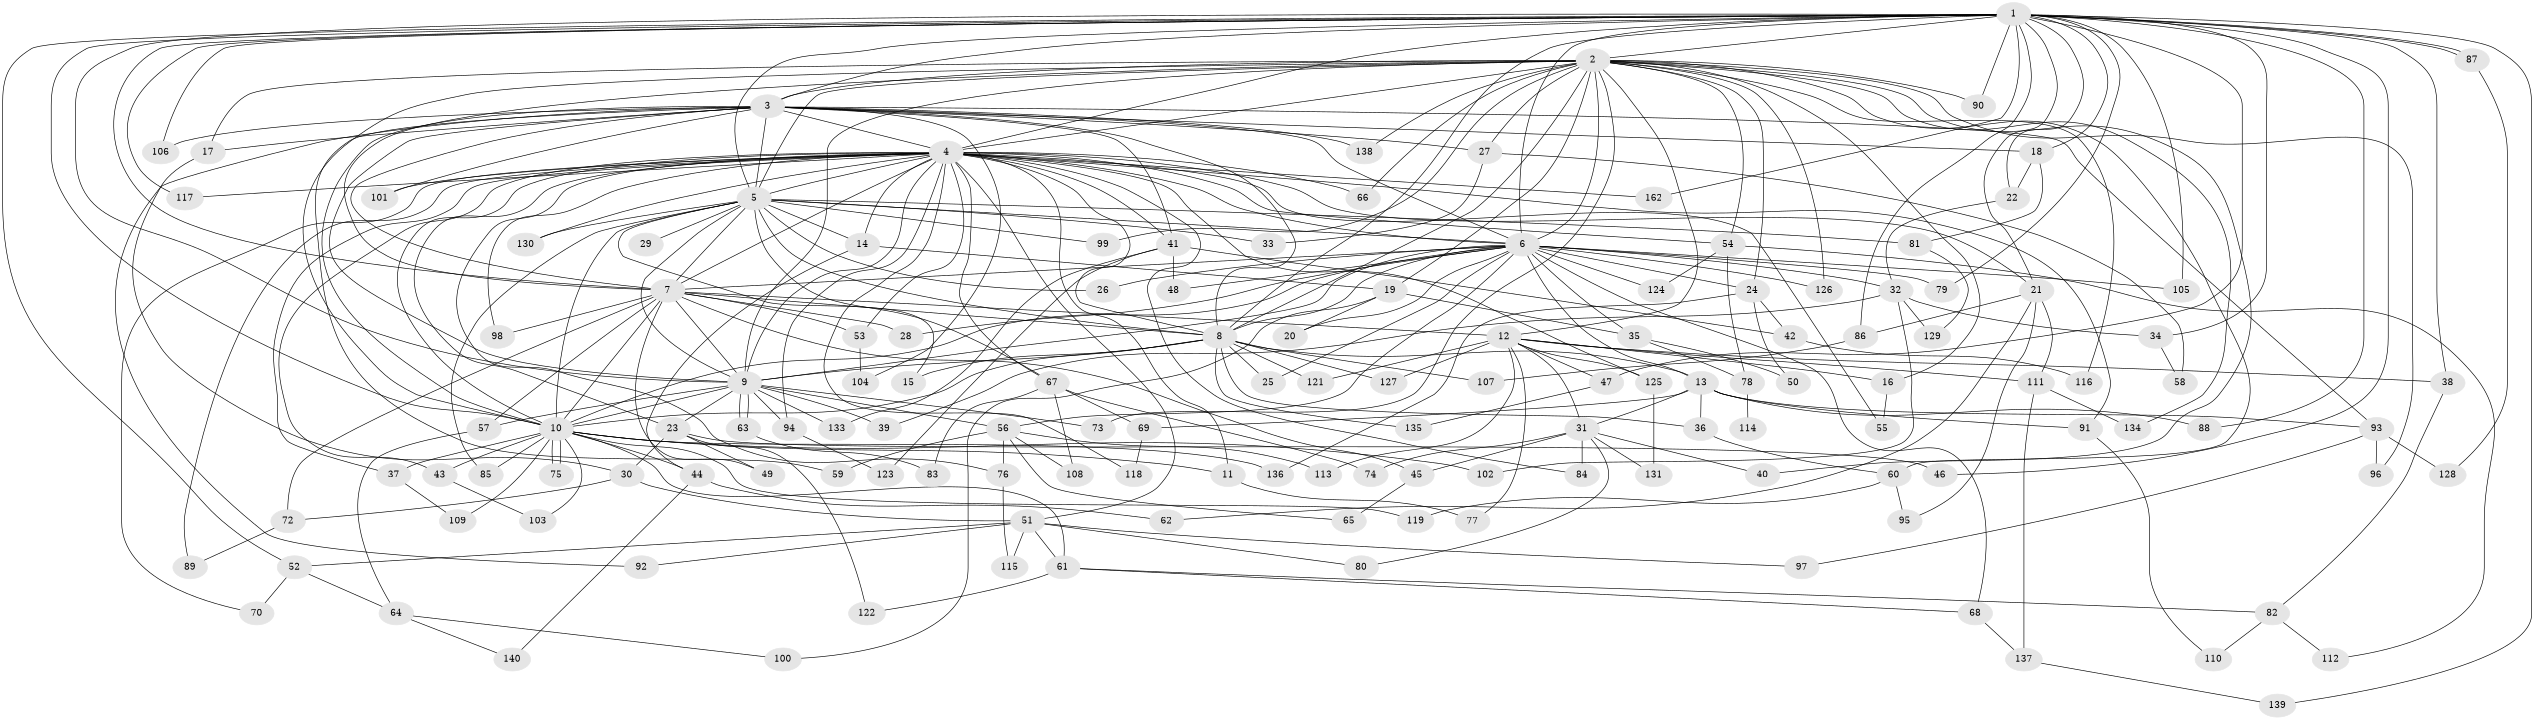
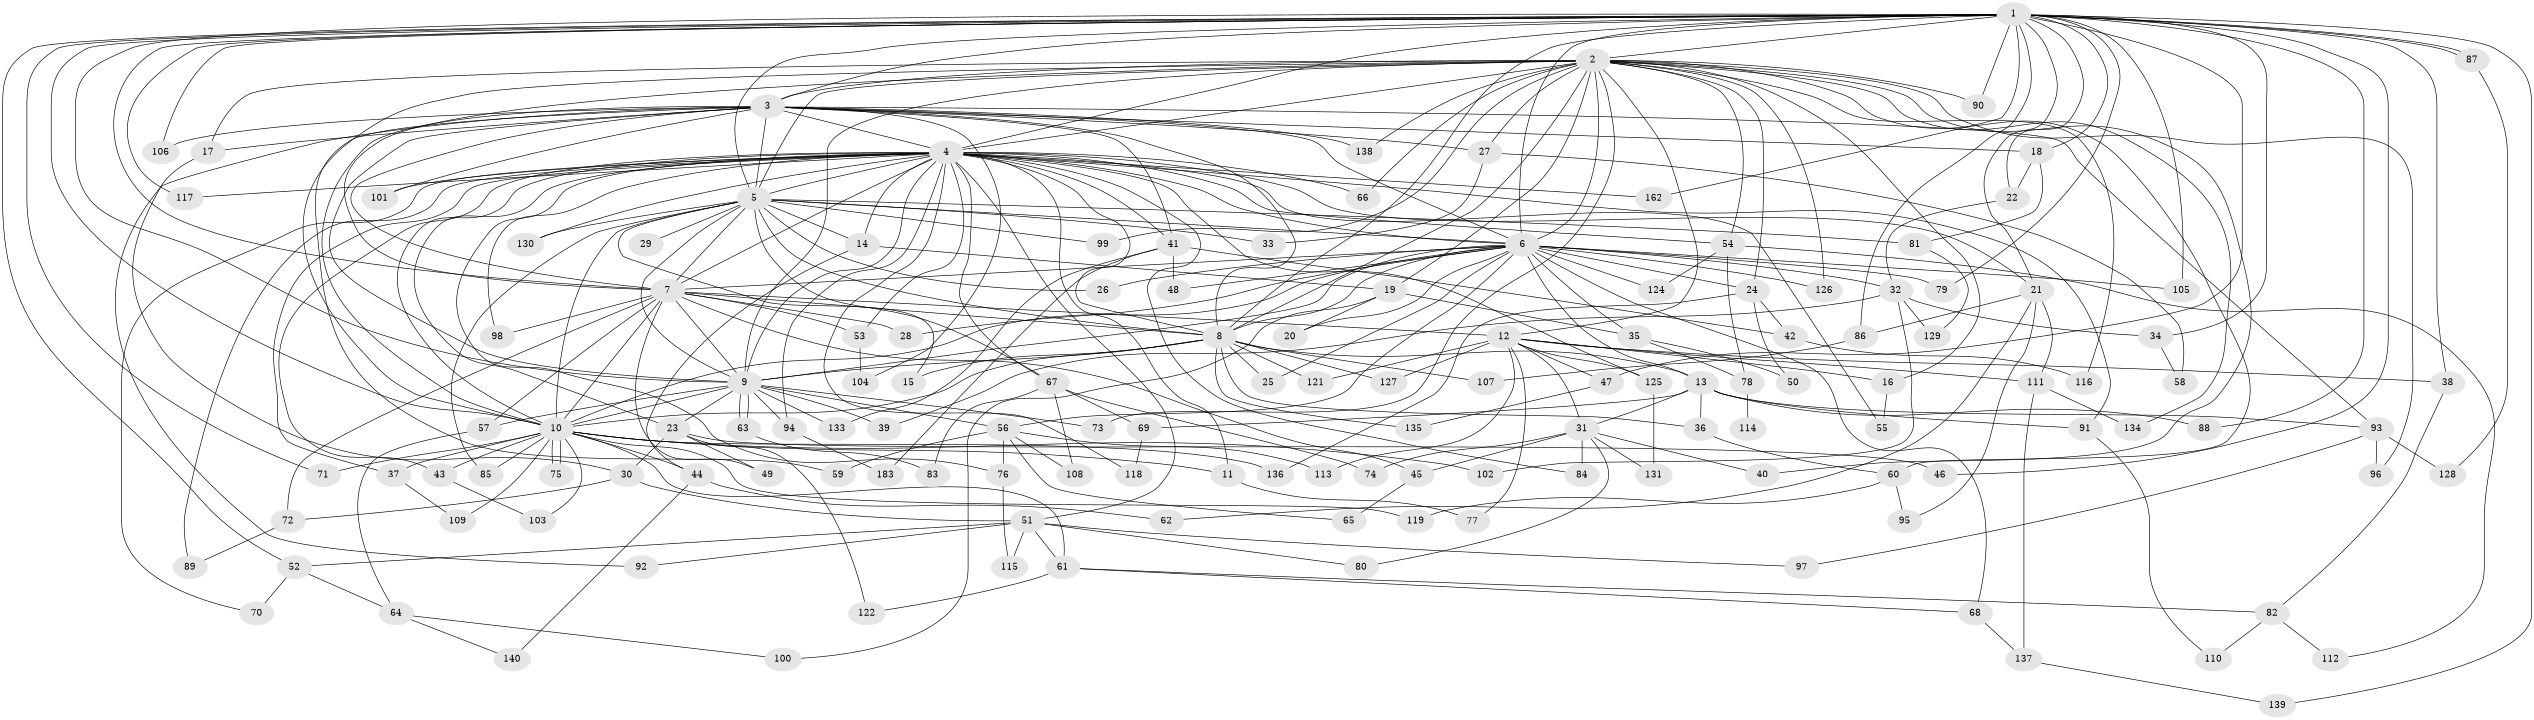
none -> (323, 475)
(886, 475) -> (886, 475)
